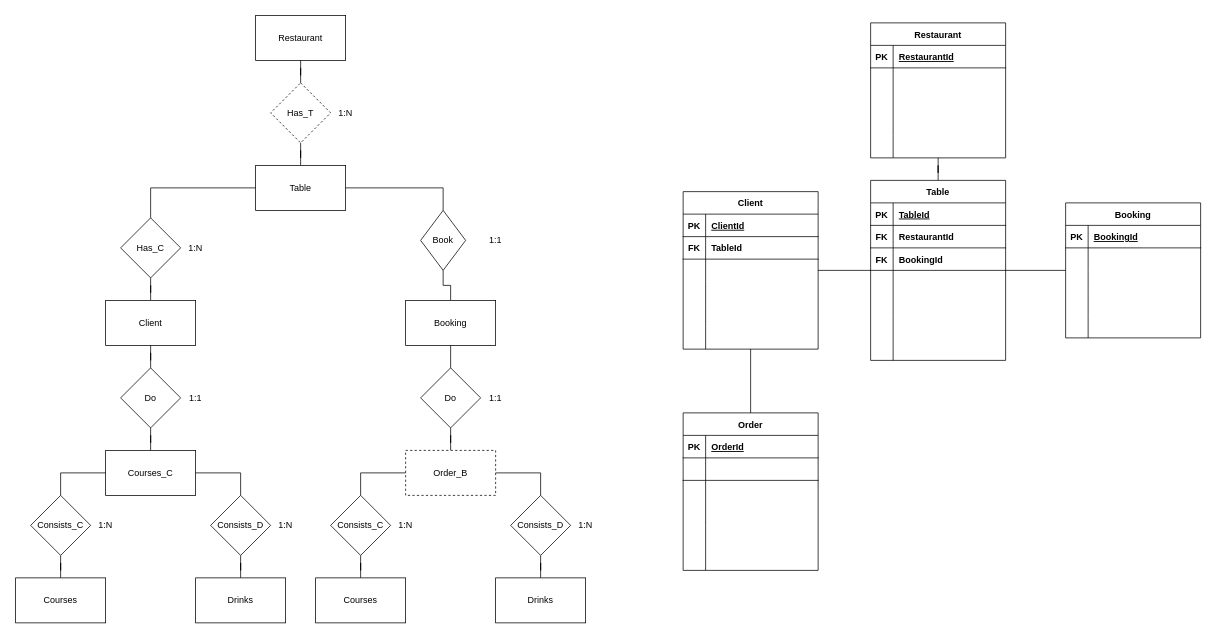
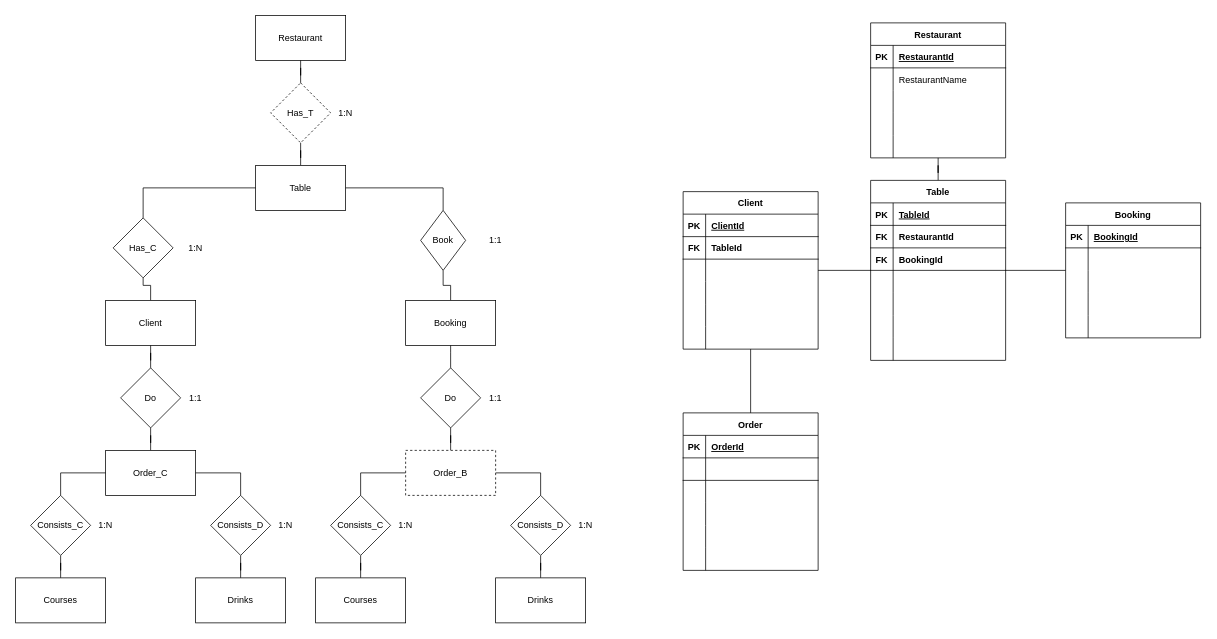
none -> (949, 79)
(150, 248) -> (143, 248)
(150, 473) -> (150, 473)
